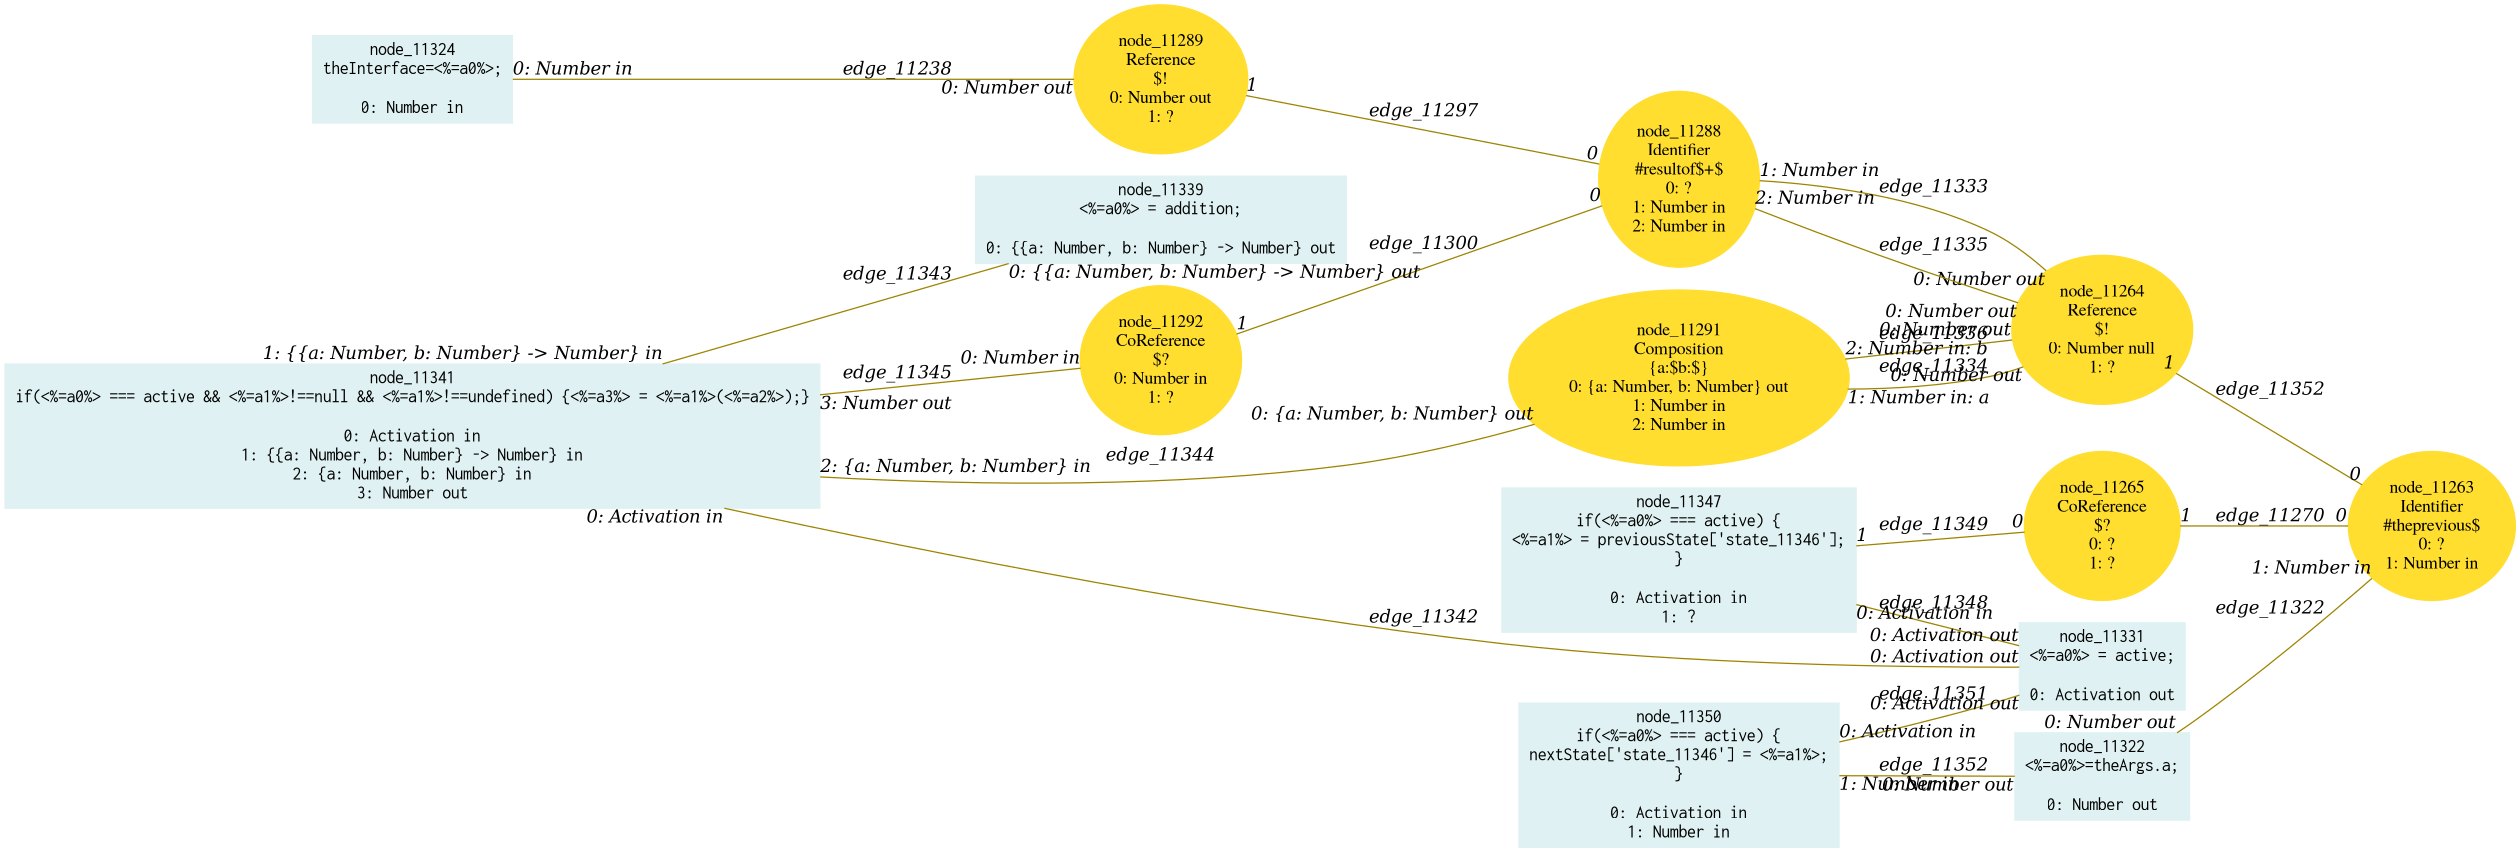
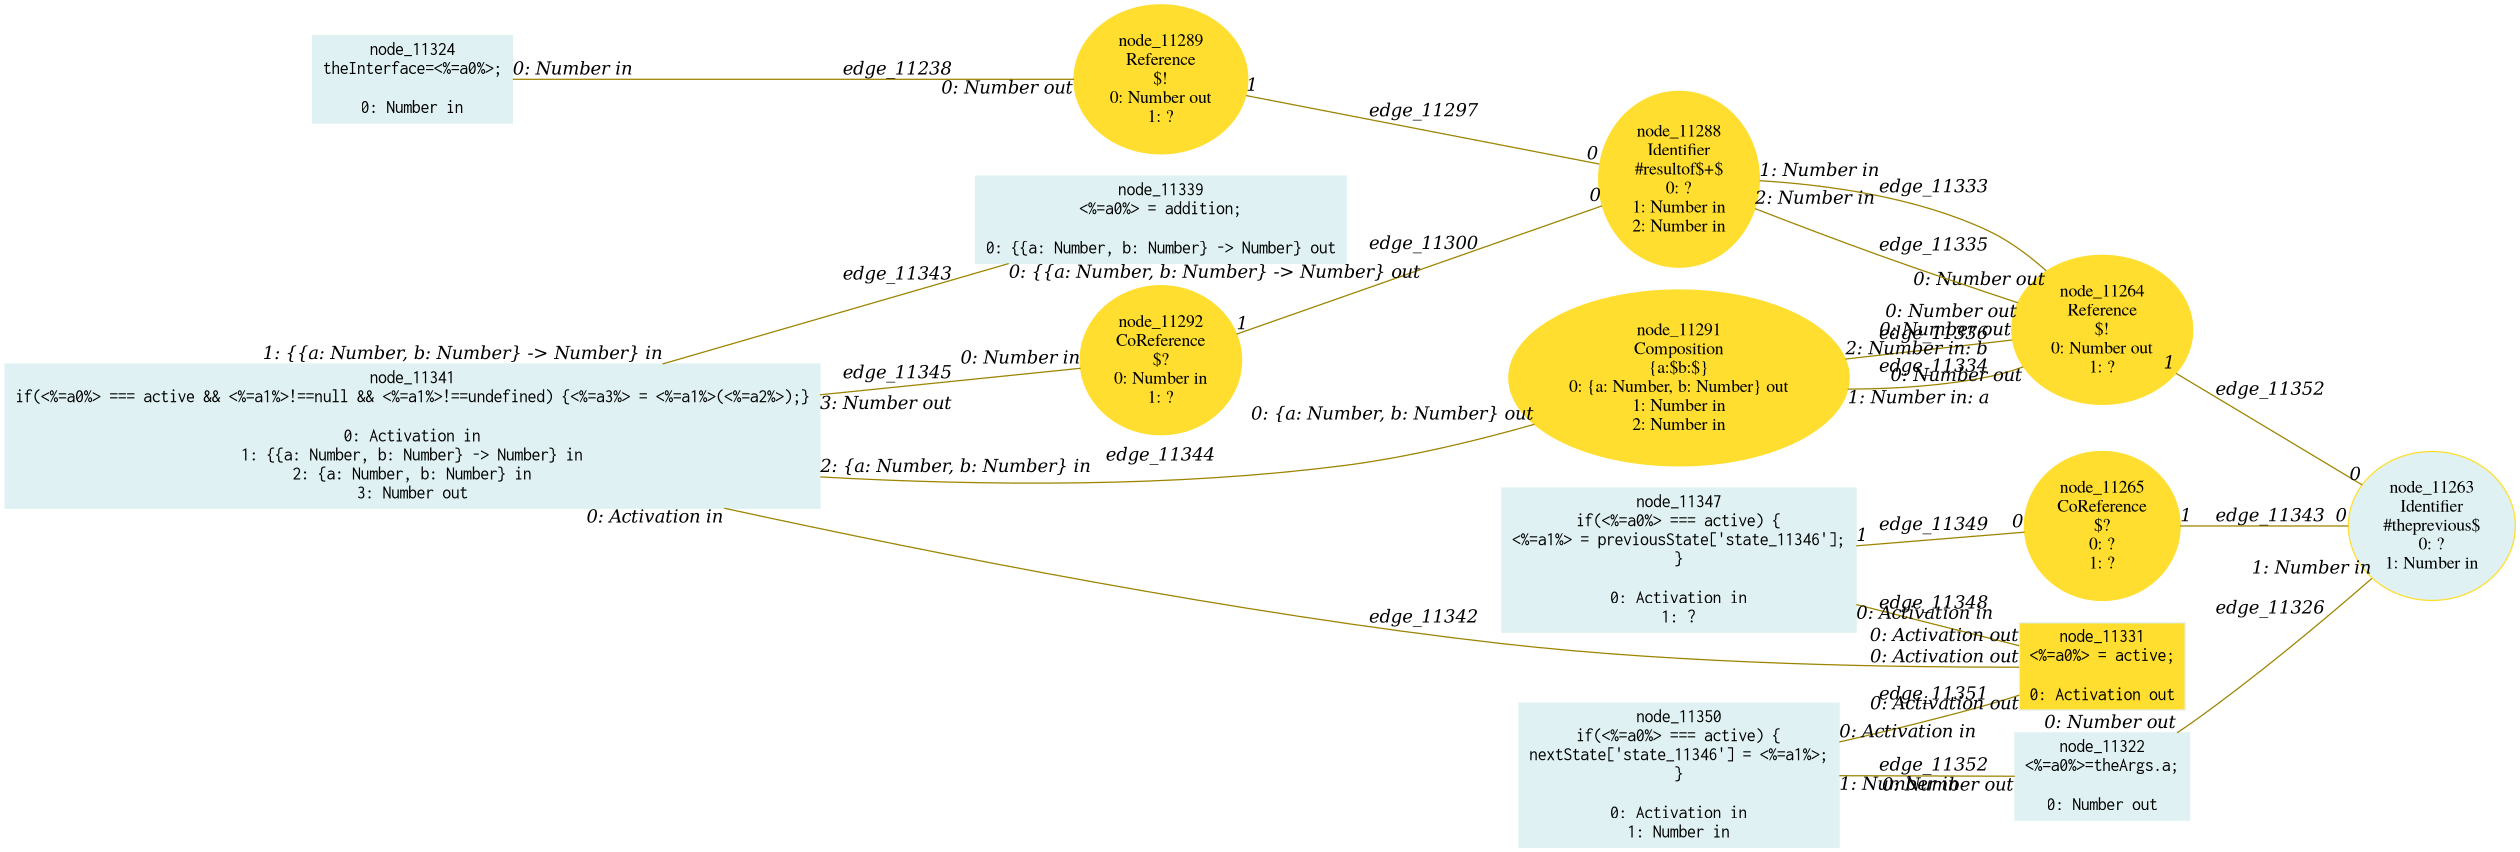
(2102, 330) -> (2102, 330)
(2271, 516) -> (2271, 516)
(2432, 526) -> (2432, 526)
(2271, 609) -> (2271, 609)
(2102, 666) -> (2102, 666)
